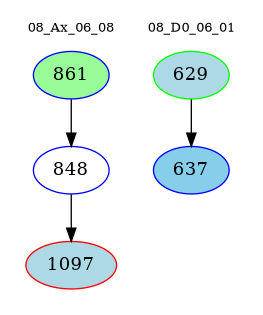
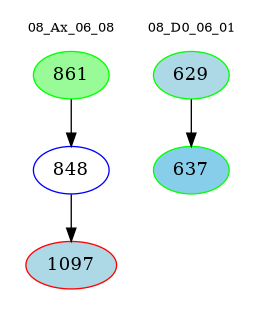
(71, 75) -> (71, 75)
(191, 170) -> (191, 170)
